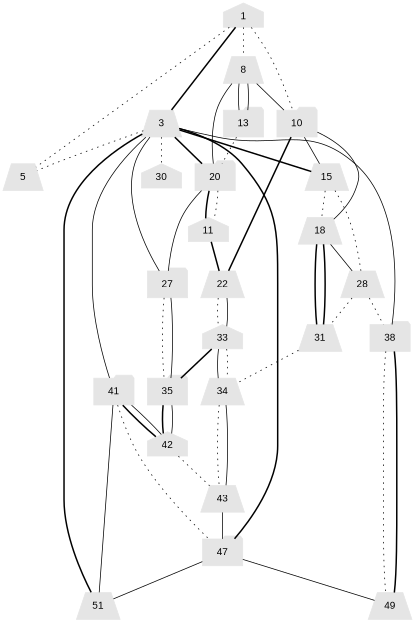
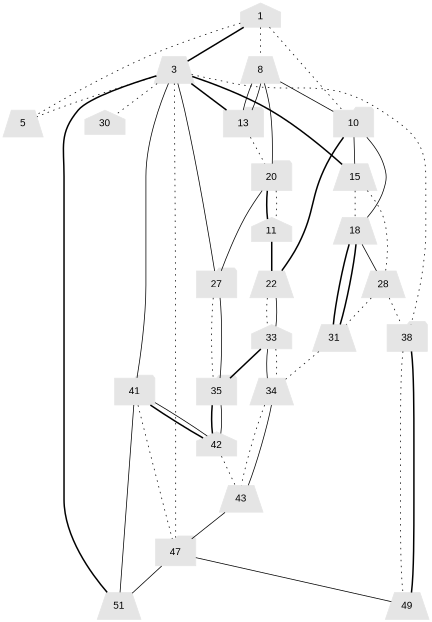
(188, 150) -> (209, 97)
(336, 150) -> (397, 121)
(278, 316) -> (176, 311)
